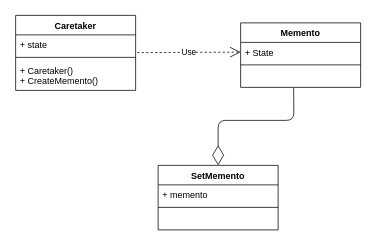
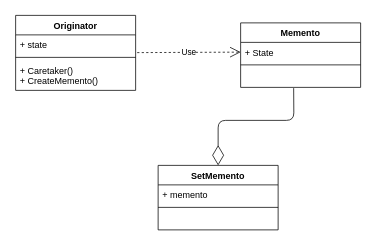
(75, 26) -> (75, 26)
